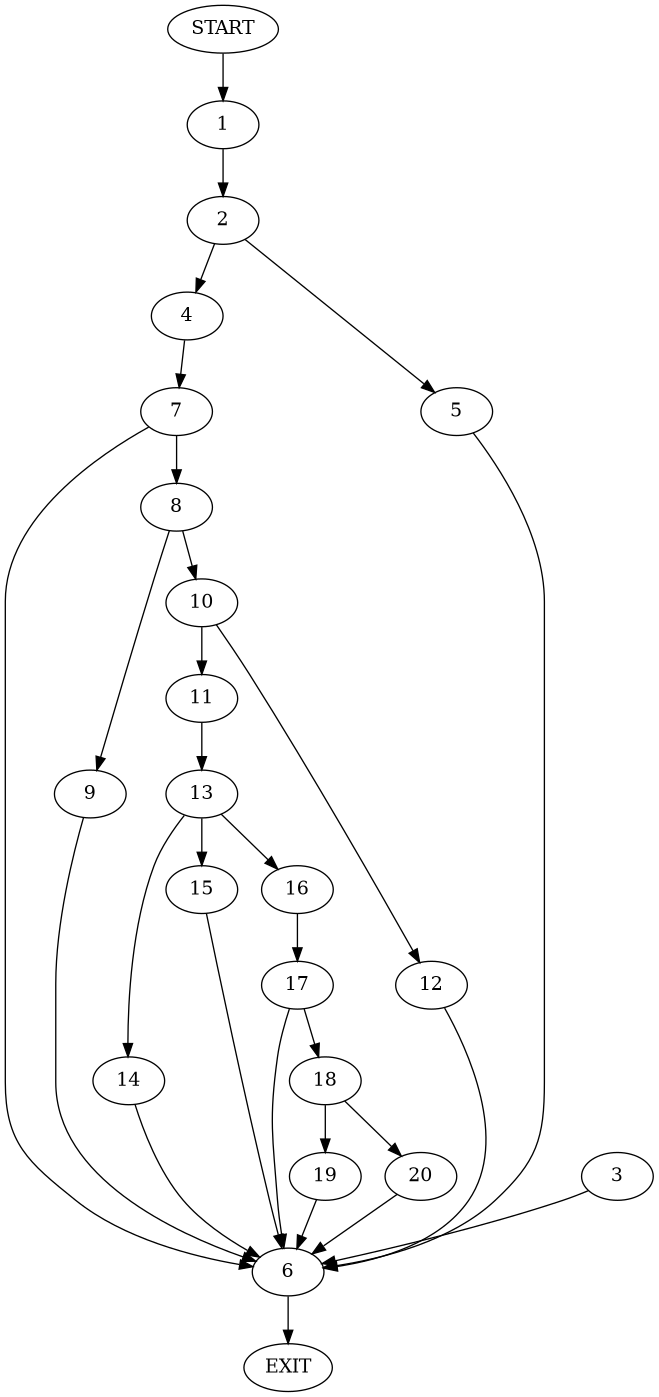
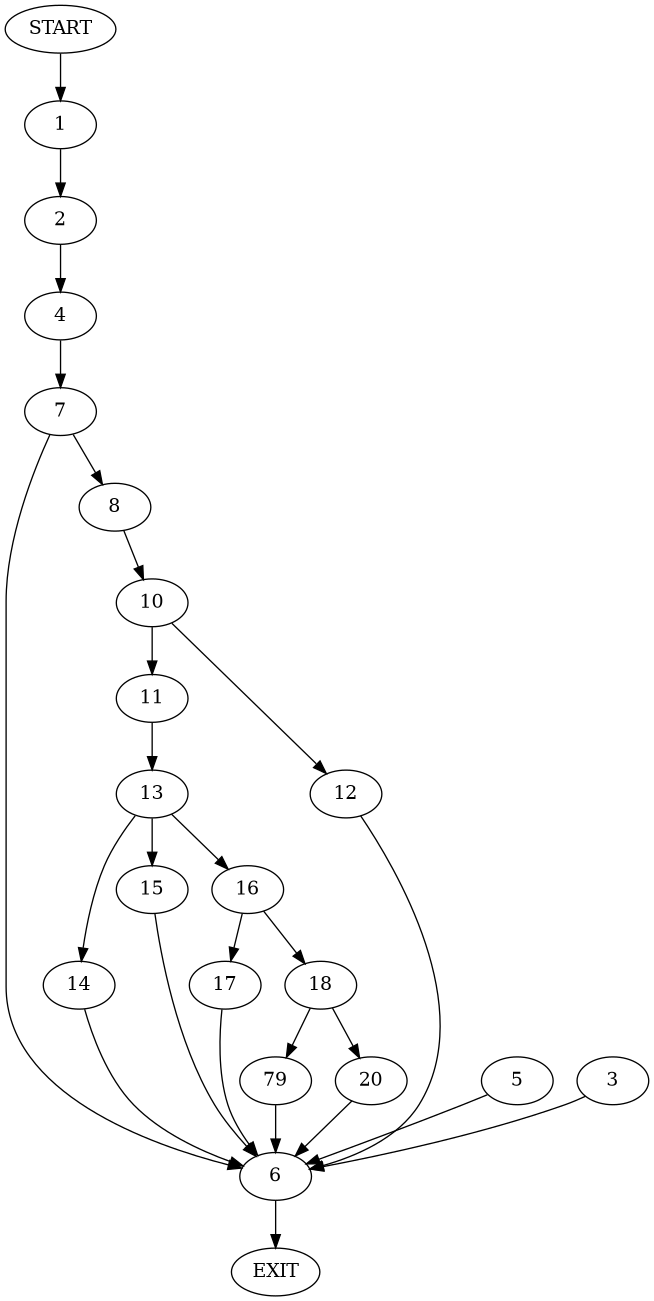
(334, 312) -> none
(90, 794) -> none
(309, 1027) -> (280, 932)
(325, 1176) -> (276, 1081)
